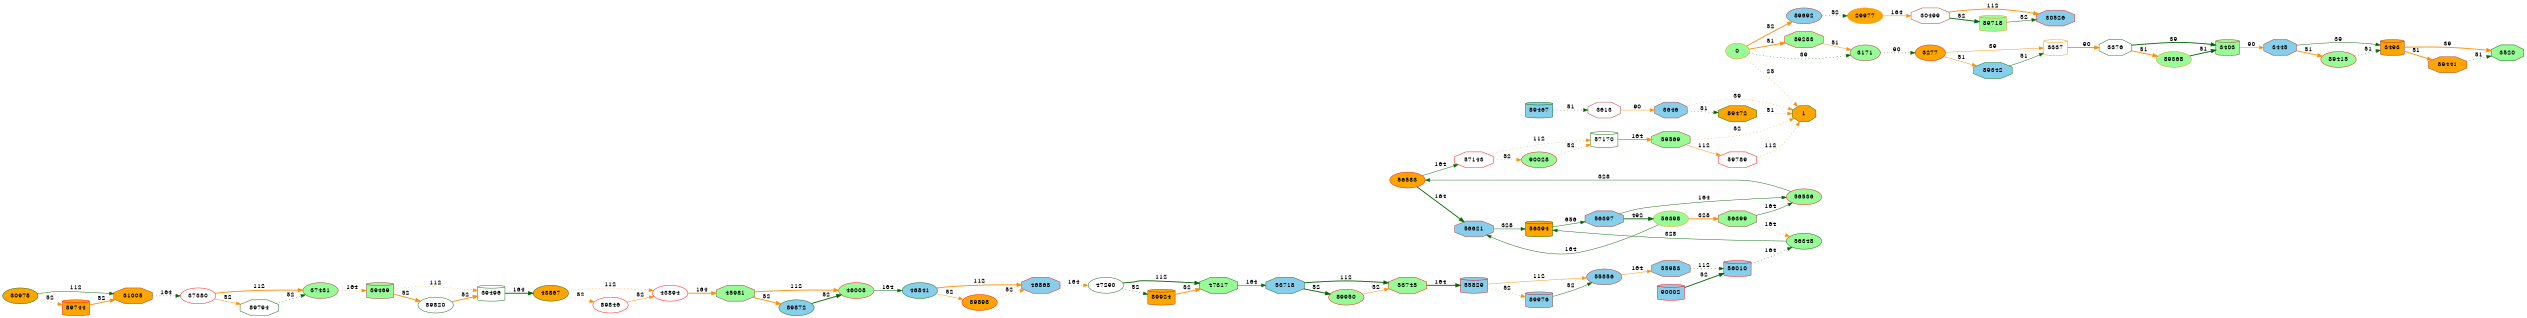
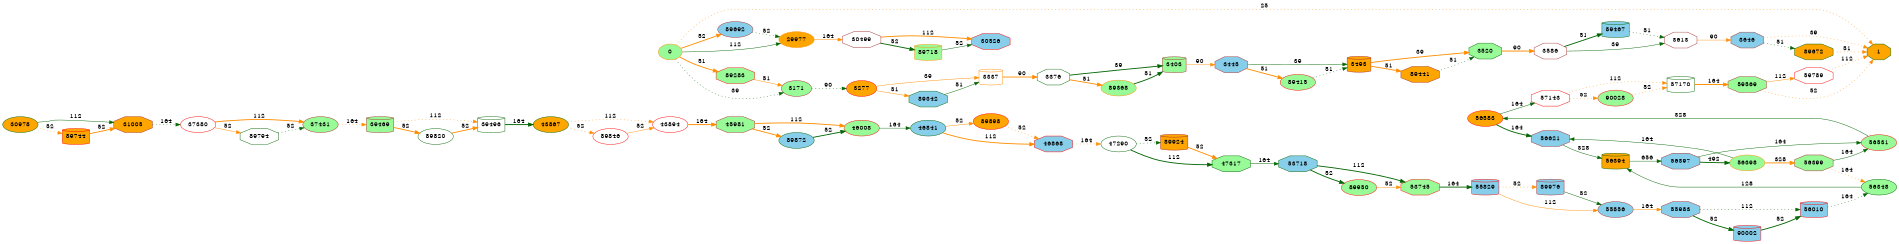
none -> (729, 50)
none -> (1550, 51)
(1737, 114) -> (1814, 52)
(1804, 197) -> (1879, 143)
none -> (1711, 223)
(1671, 234) -> (1747, 184)
